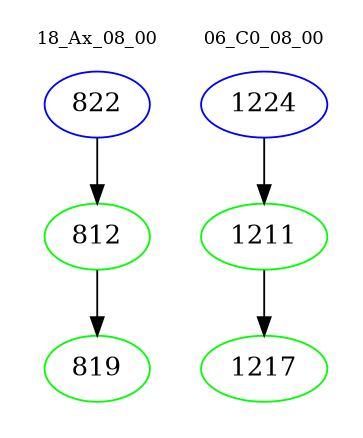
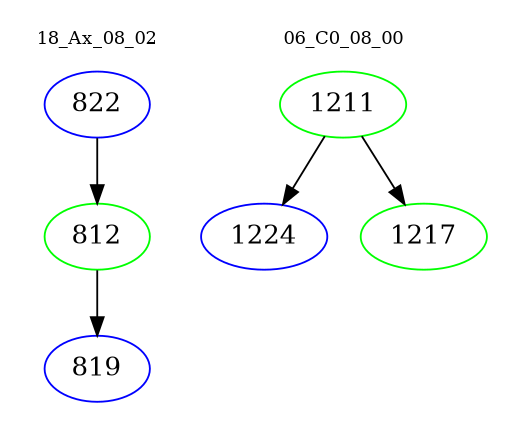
(97, 39) -> (97, 39)
(264, 162) -> (309, 162)
(97, 369) -> (97, 369)
